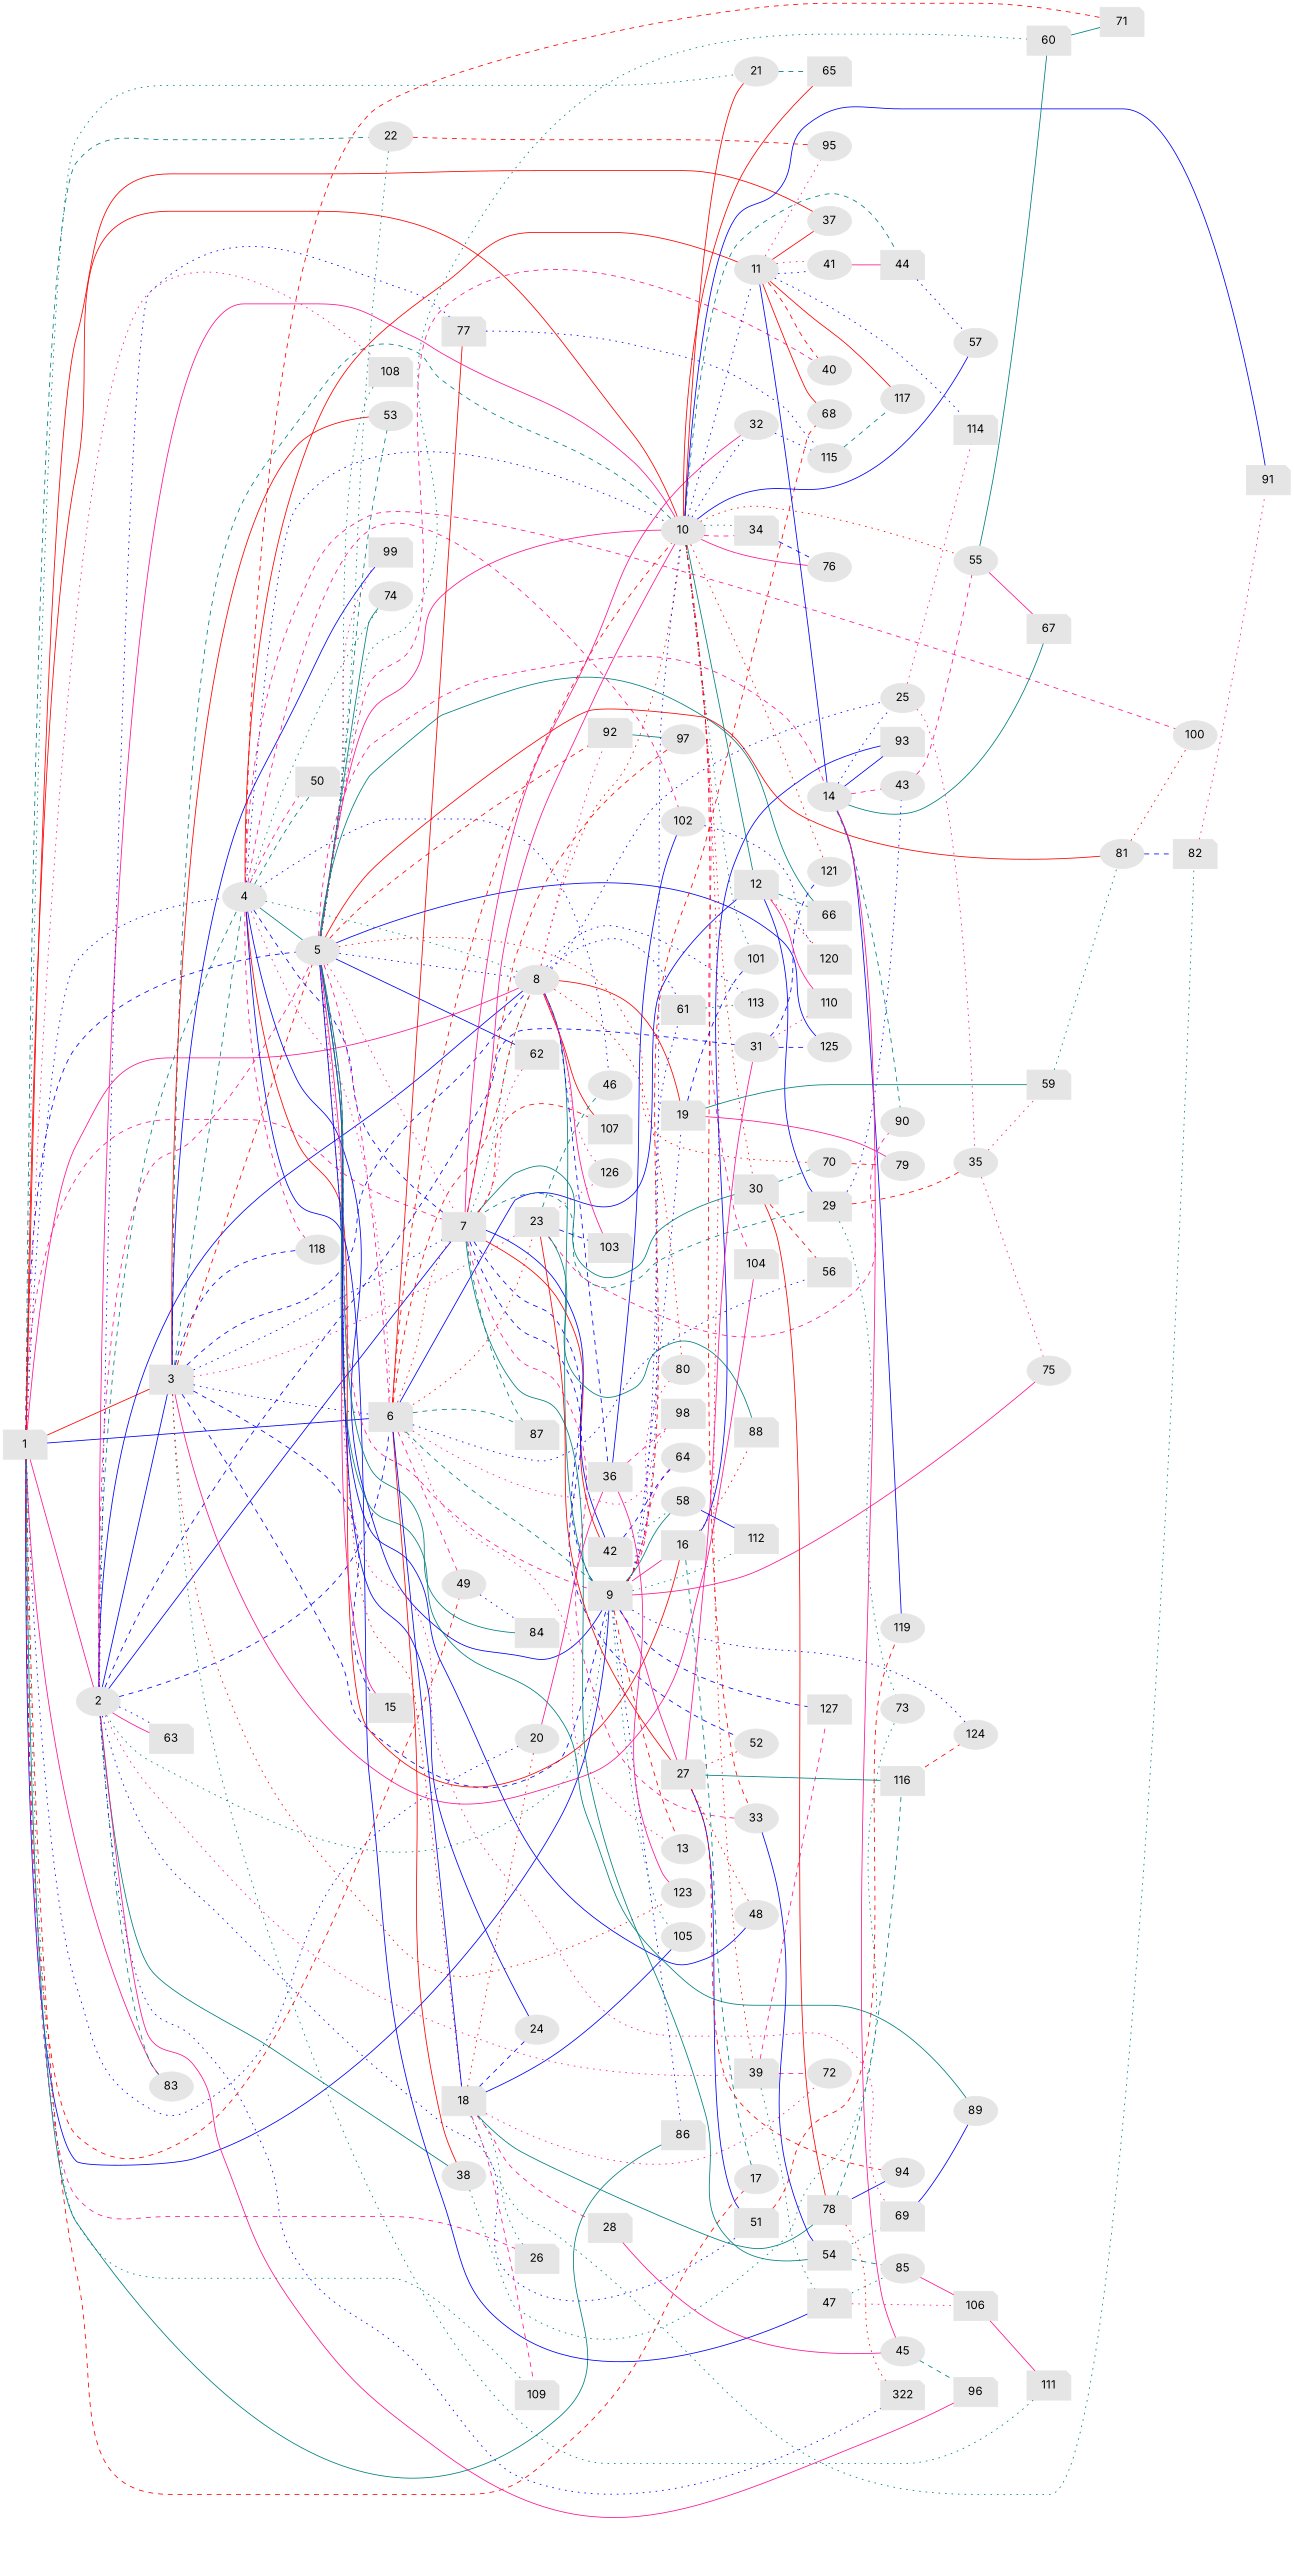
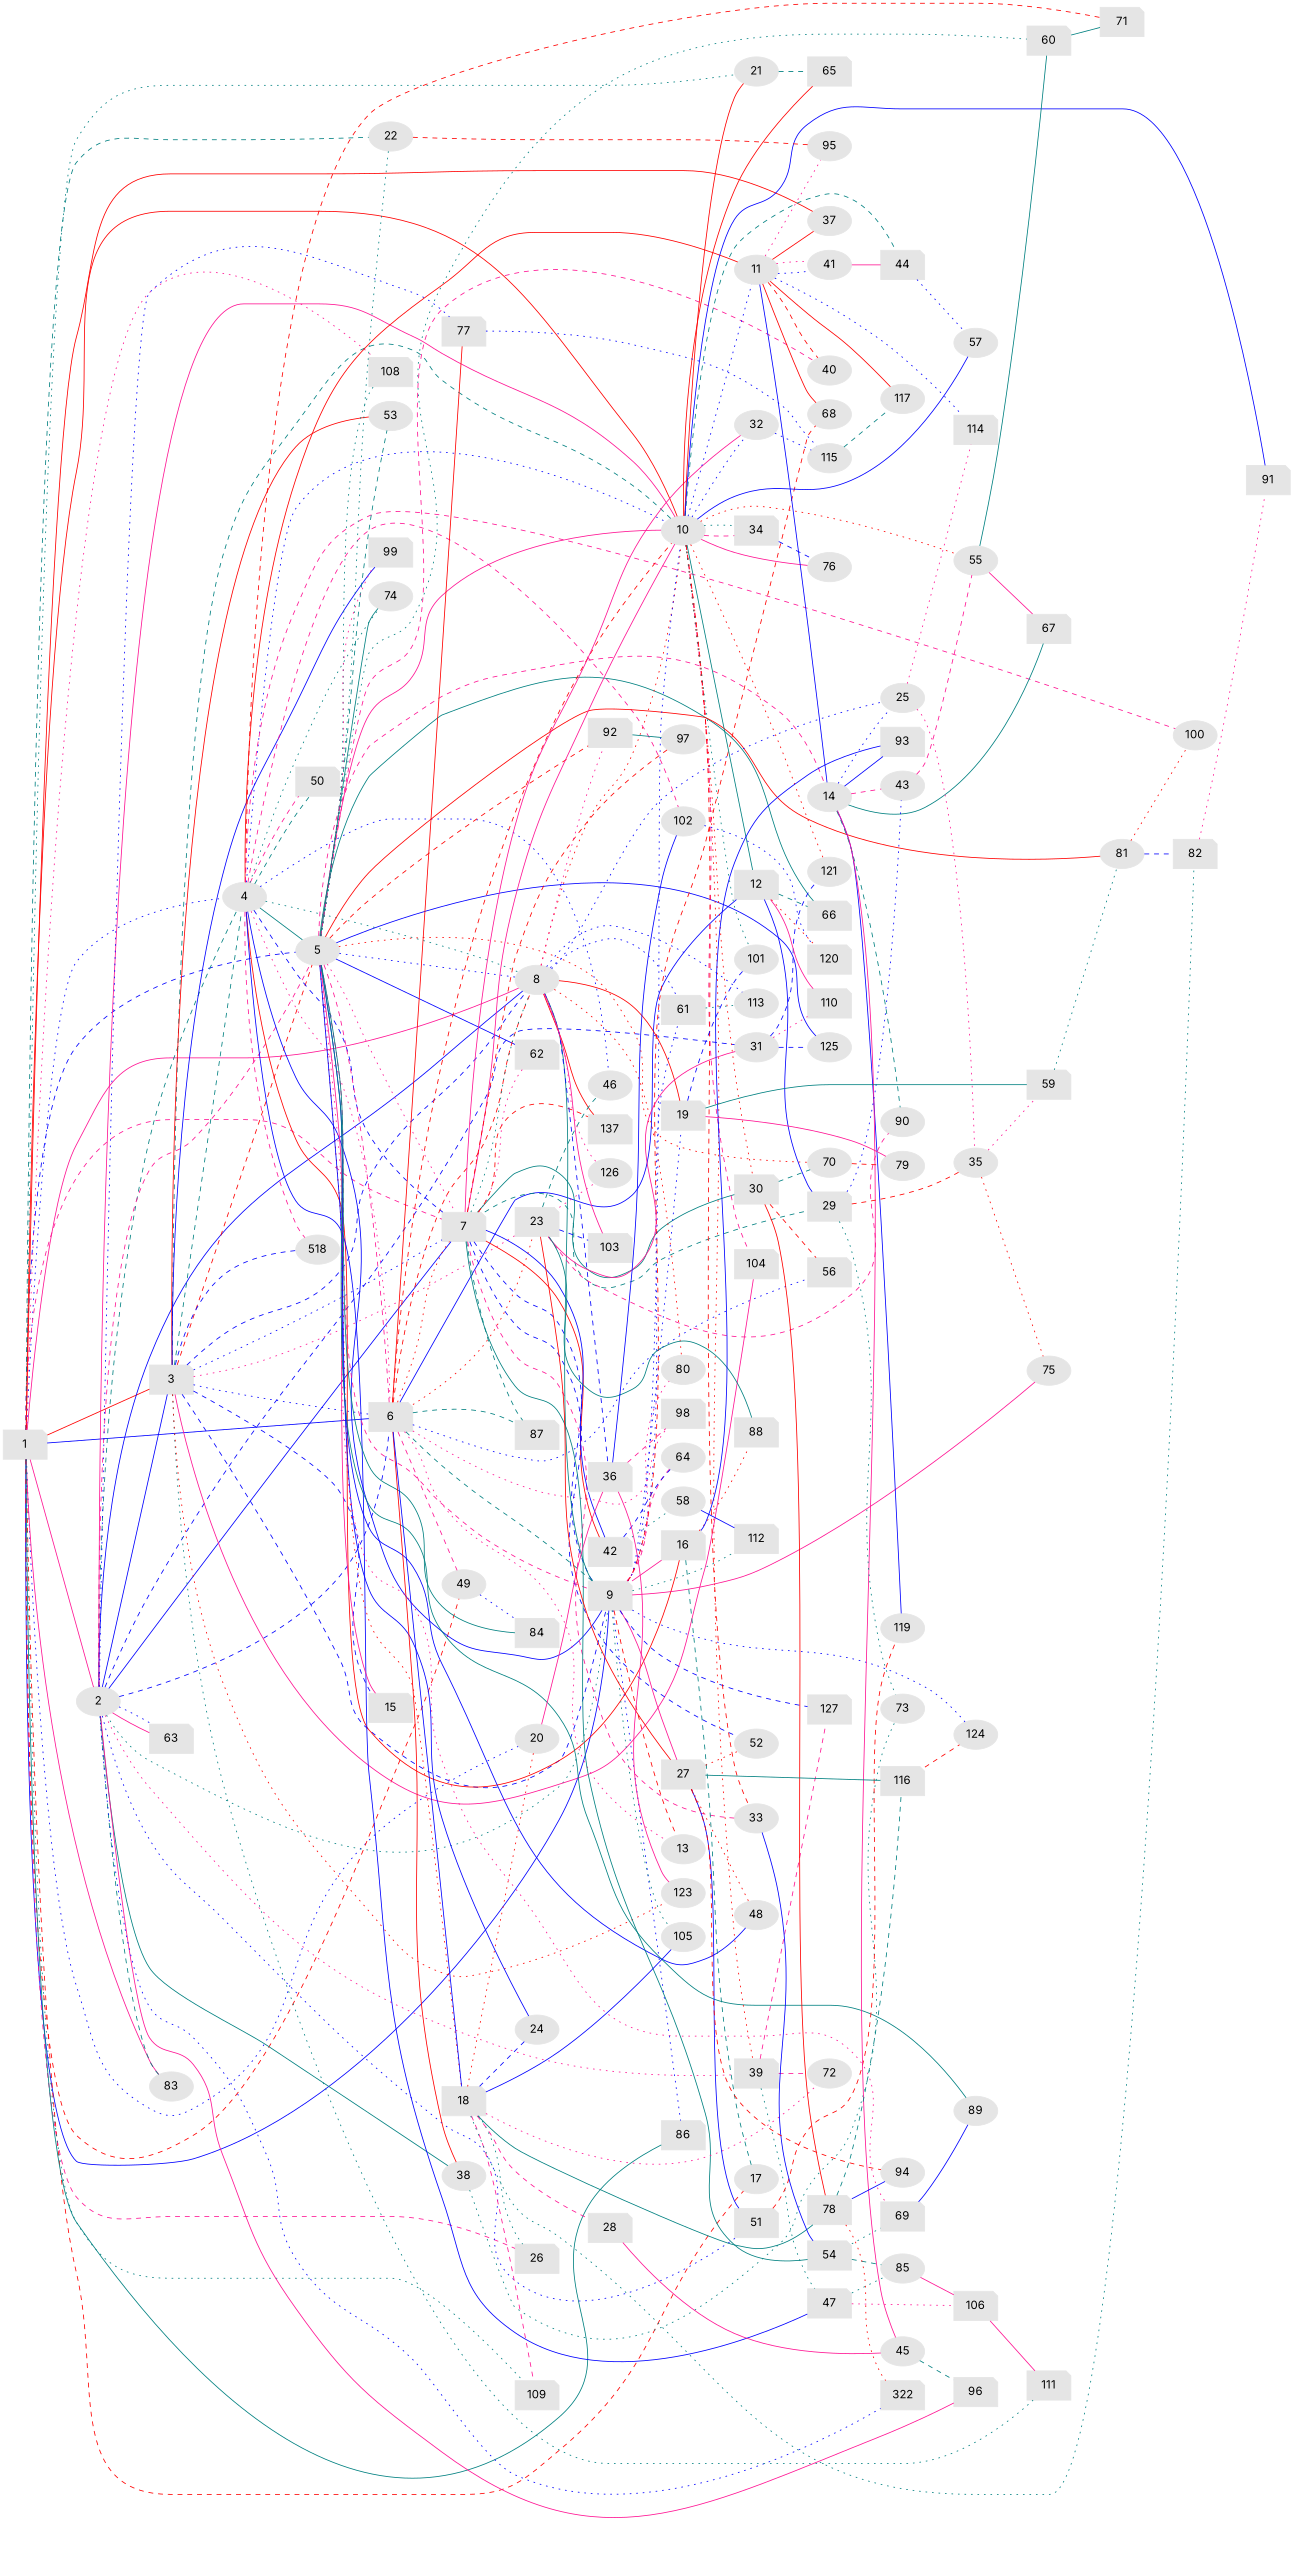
(610, 1129) -> (610, 1129)
(318, 1250) -> (318, 1250)
(1012, 1267) -> (1012, 1267)
(721, 1305) -> (651, 1181)
(649, 1543) -> none
